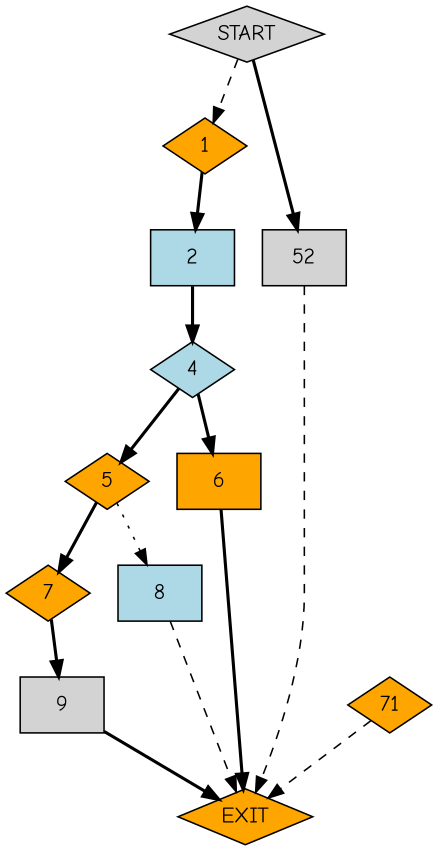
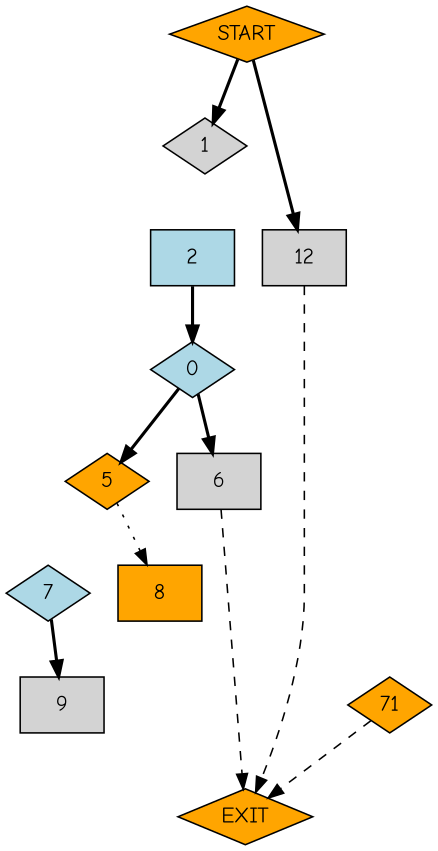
(247, 34) -> (247, 34)
(228, 84) -> (228, 84)
(205, 146) -> (205, 146)
(200, 193) -> none
(304, 258) -> (304, 258)
(193, 370) -> (193, 370)
(219, 481) -> (219, 481)
(82, 530) -> none
(48, 593) -> (48, 593)
(160, 593) -> (160, 593)
(232, 642) -> (232, 642)
(200, 699) -> none
(155, 761) -> none
